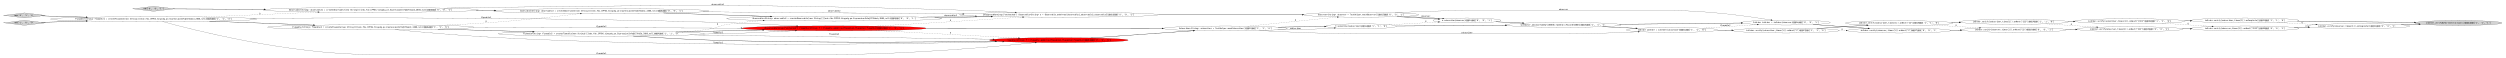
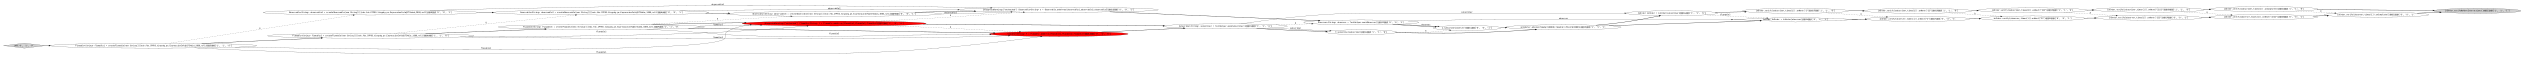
(154, 9) -> none
(24, 23) -> none
(1786, 23) -> (1795, 20)
